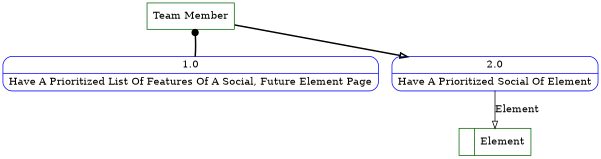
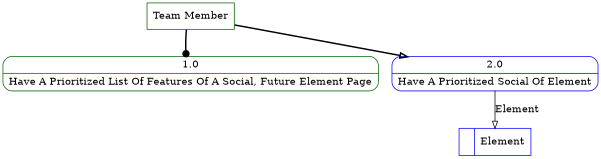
(196, 46) -> (186, 40)
(191, 74) -> (191, 74)
(495, 142) -> (495, 142)
